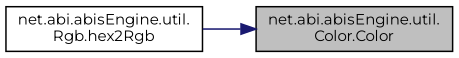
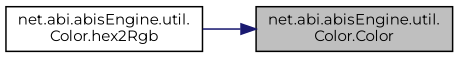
(104, 29) -> (104, 29)
